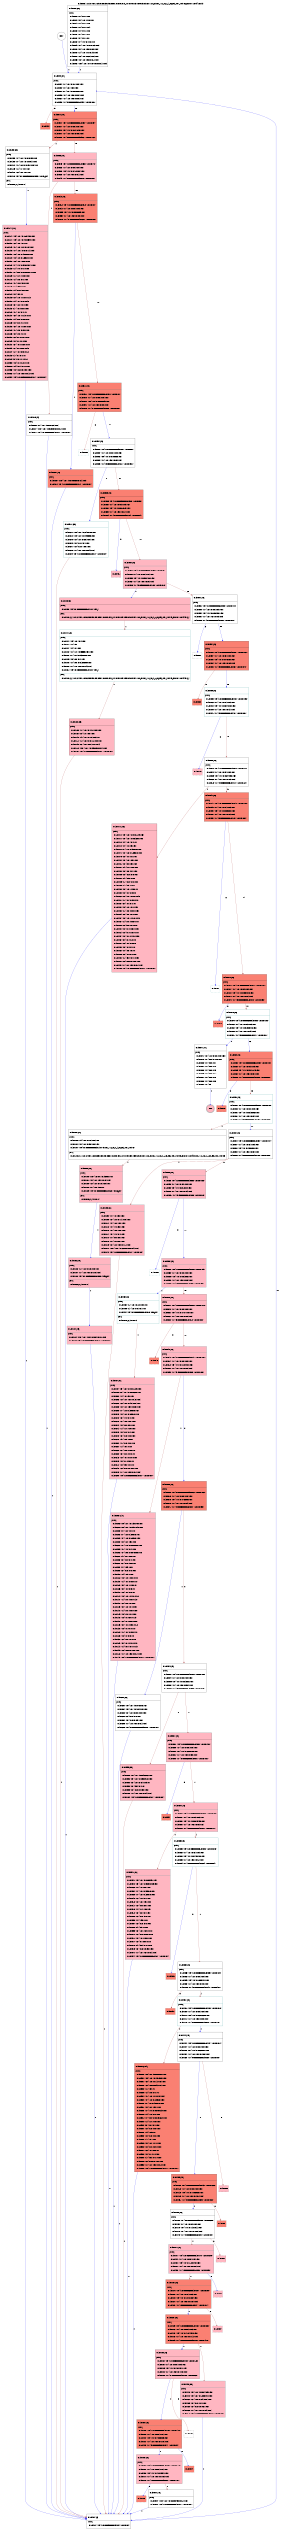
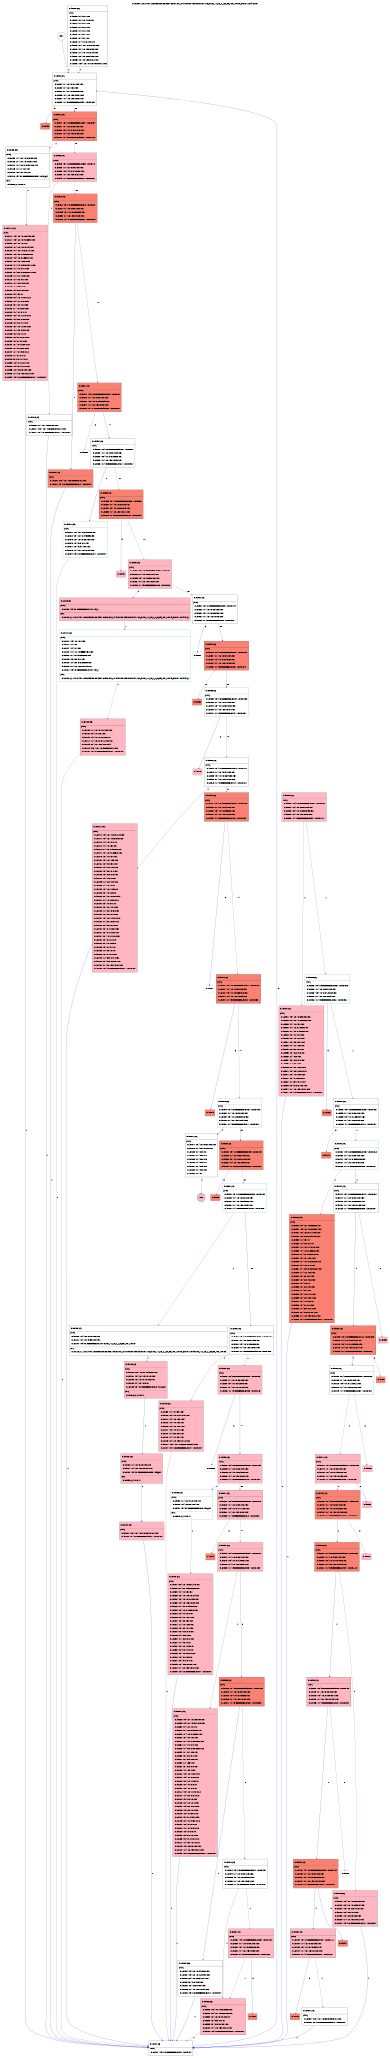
(192, 1782) -> (238, 1978)
